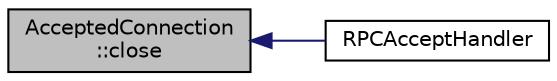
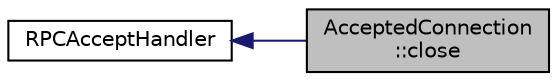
(299, 41) -> (280, 41)
